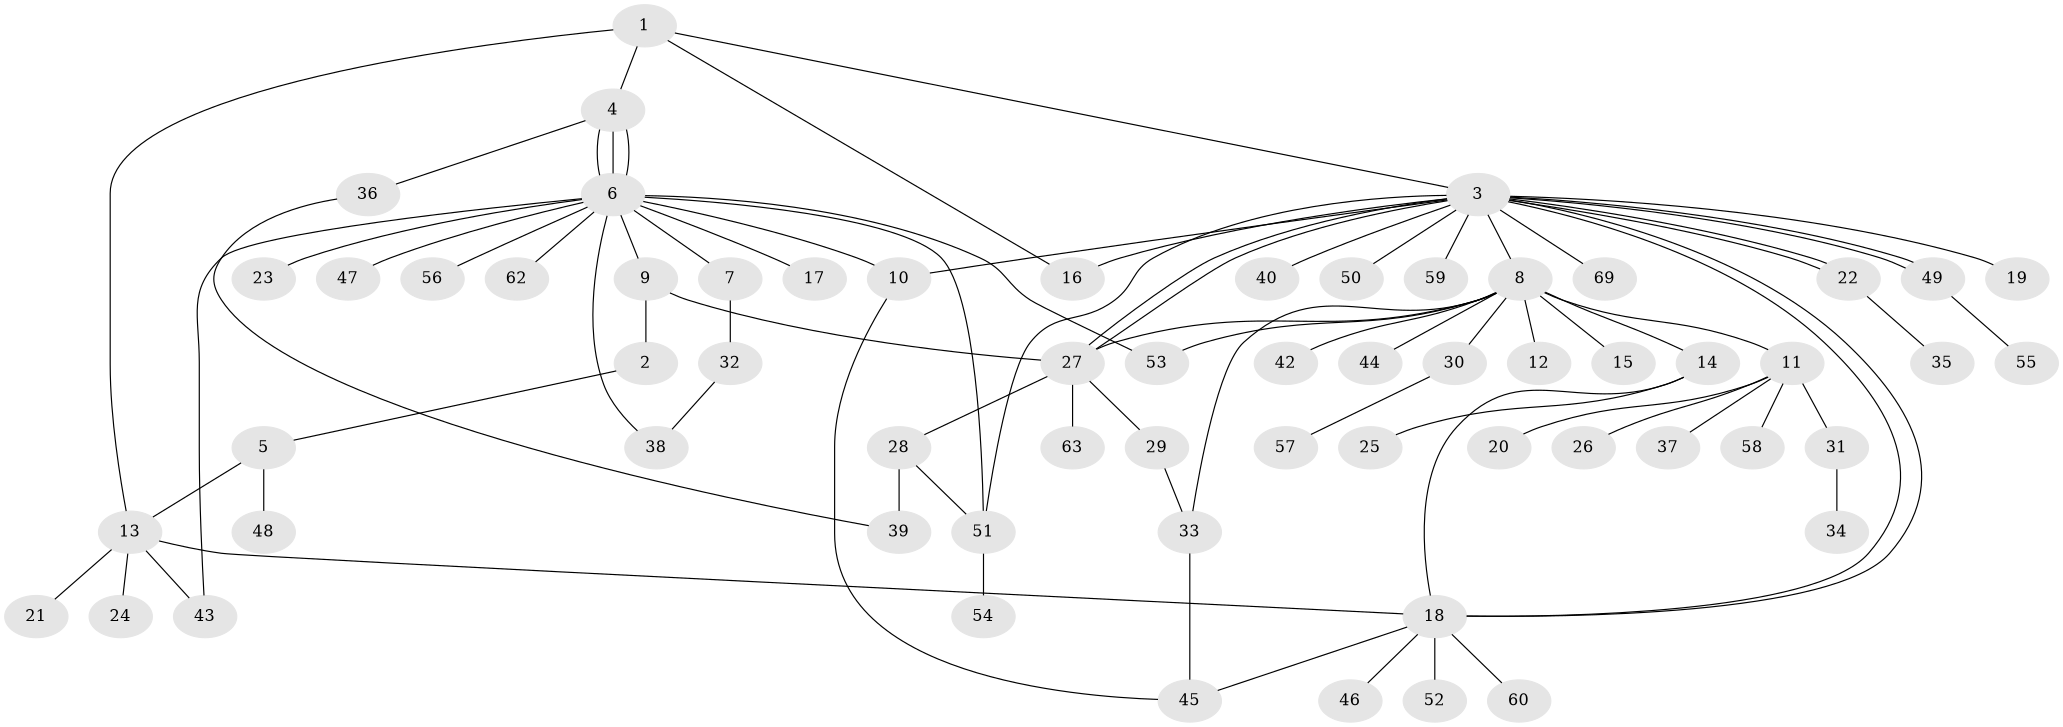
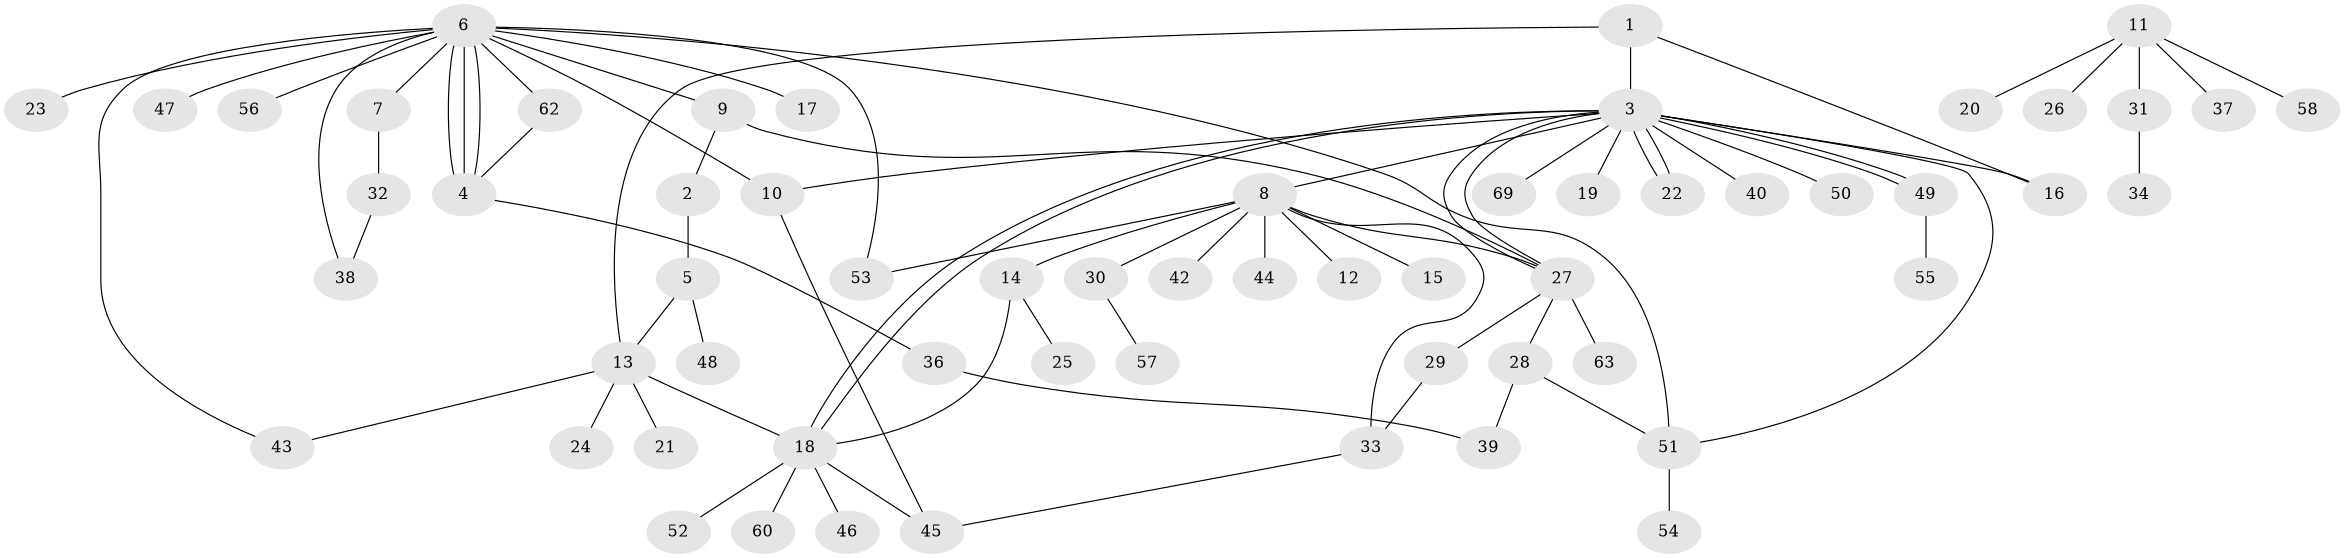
(629, 68) -> (507, 152)
(1436, 279) -> none
(1656, 321) -> none
(1942, 363) -> none
